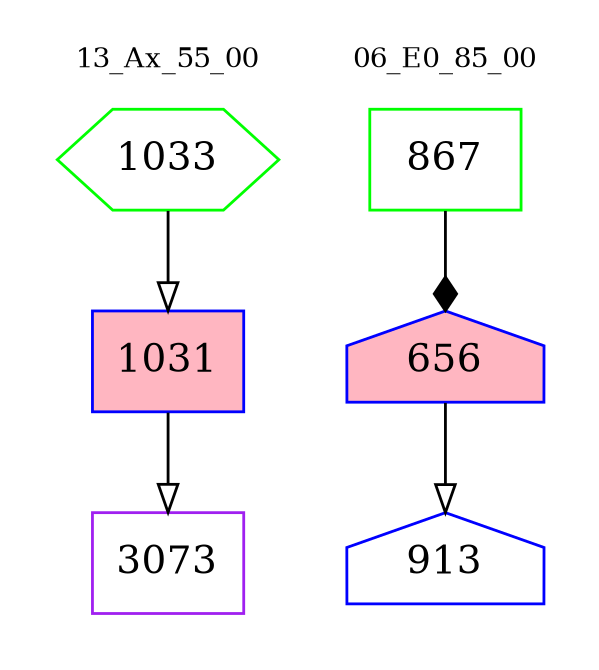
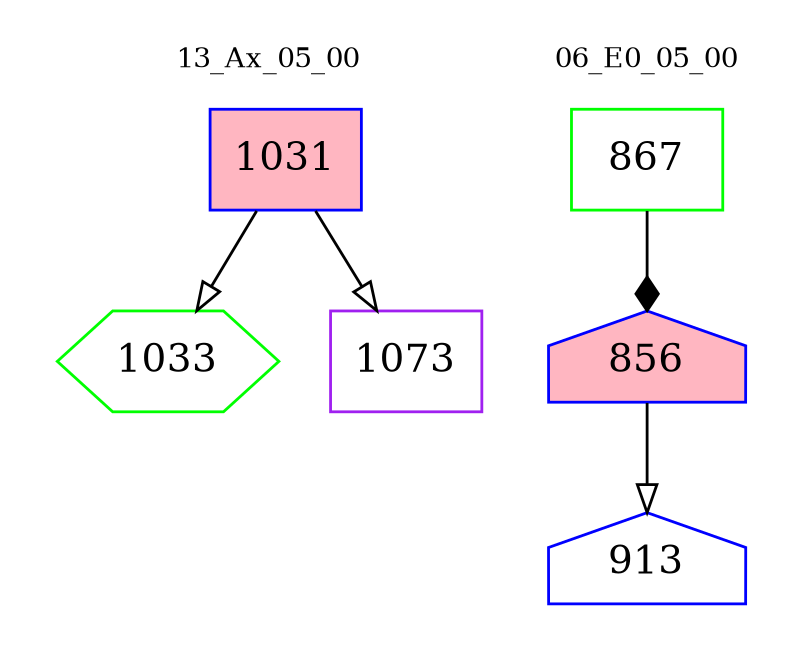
(168, 60) -> (269, 60)
(445, 60) -> (647, 60)
(168, 247) -> (234, 249)
(445, 361) -> (647, 361)
(168, 563) -> (406, 361)
